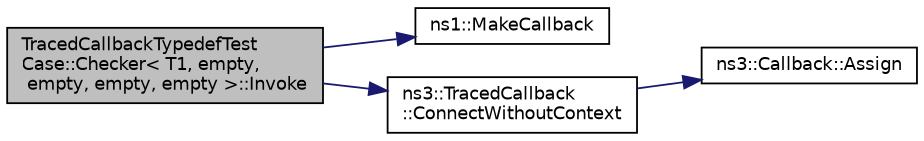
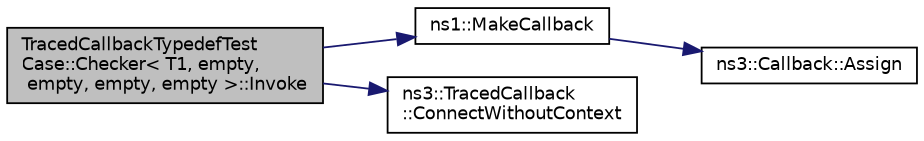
(660, 85) -> (647, 44)
